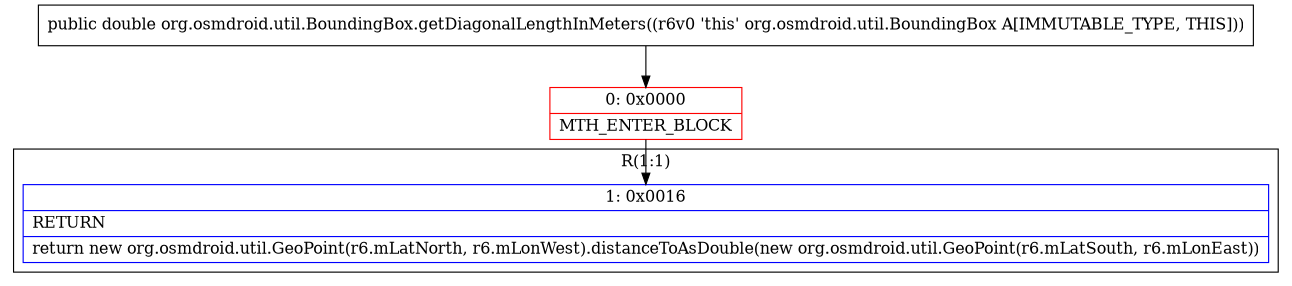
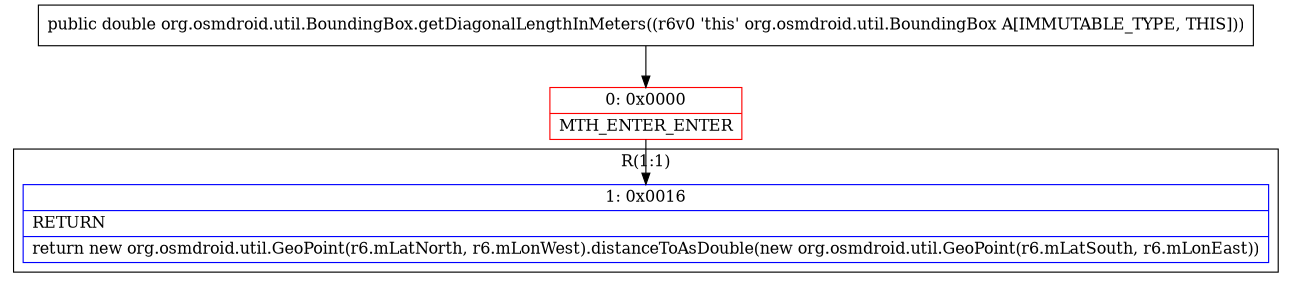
(646, 126) -> (646, 126)
